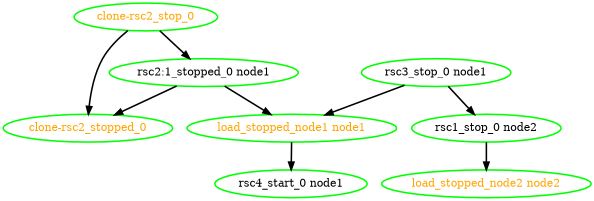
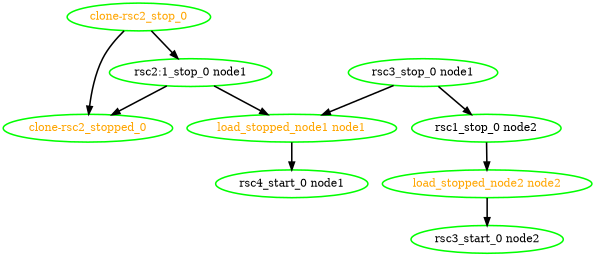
(204, 73) -> (191, 73)
none -> (487, 239)
